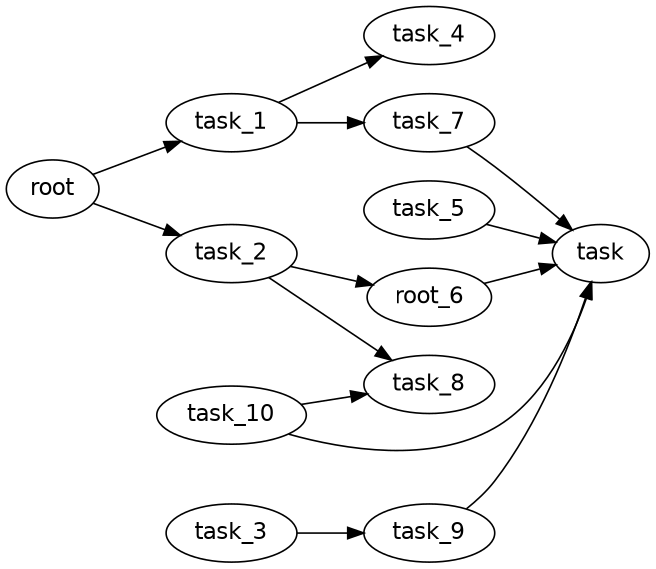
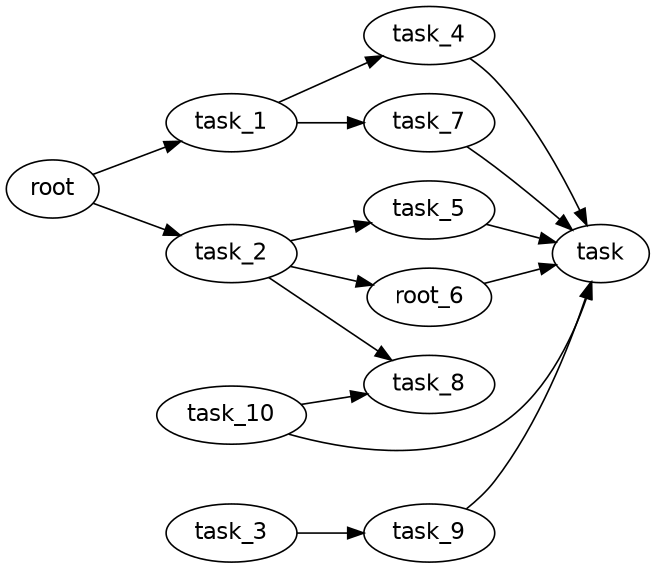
none -> (533, 128)
none -> (323, 234)
